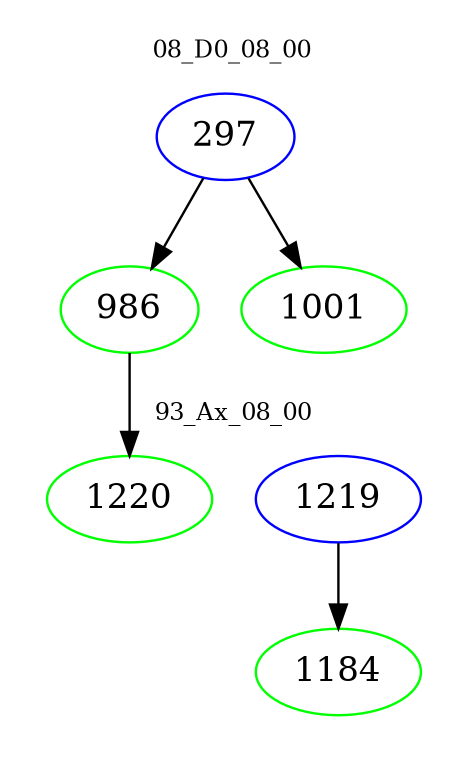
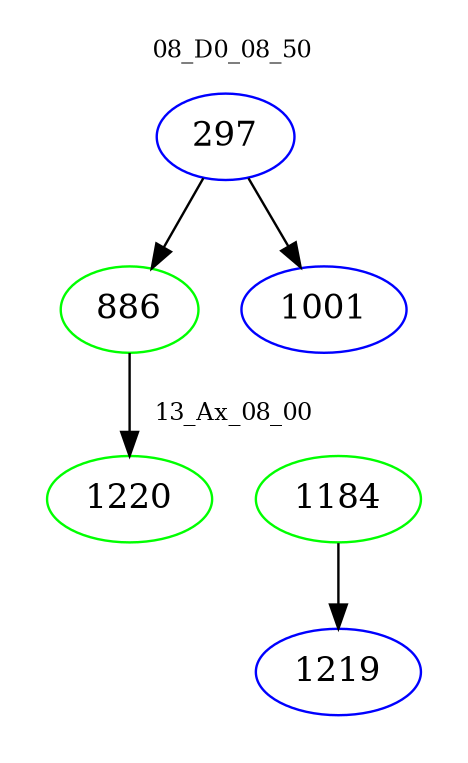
(233, 52) -> (233, 52)
(130, 310) -> (130, 310)
(324, 310) -> (324, 310)
(234, 414) -> (234, 414)
(338, 574) -> (338, 574)
